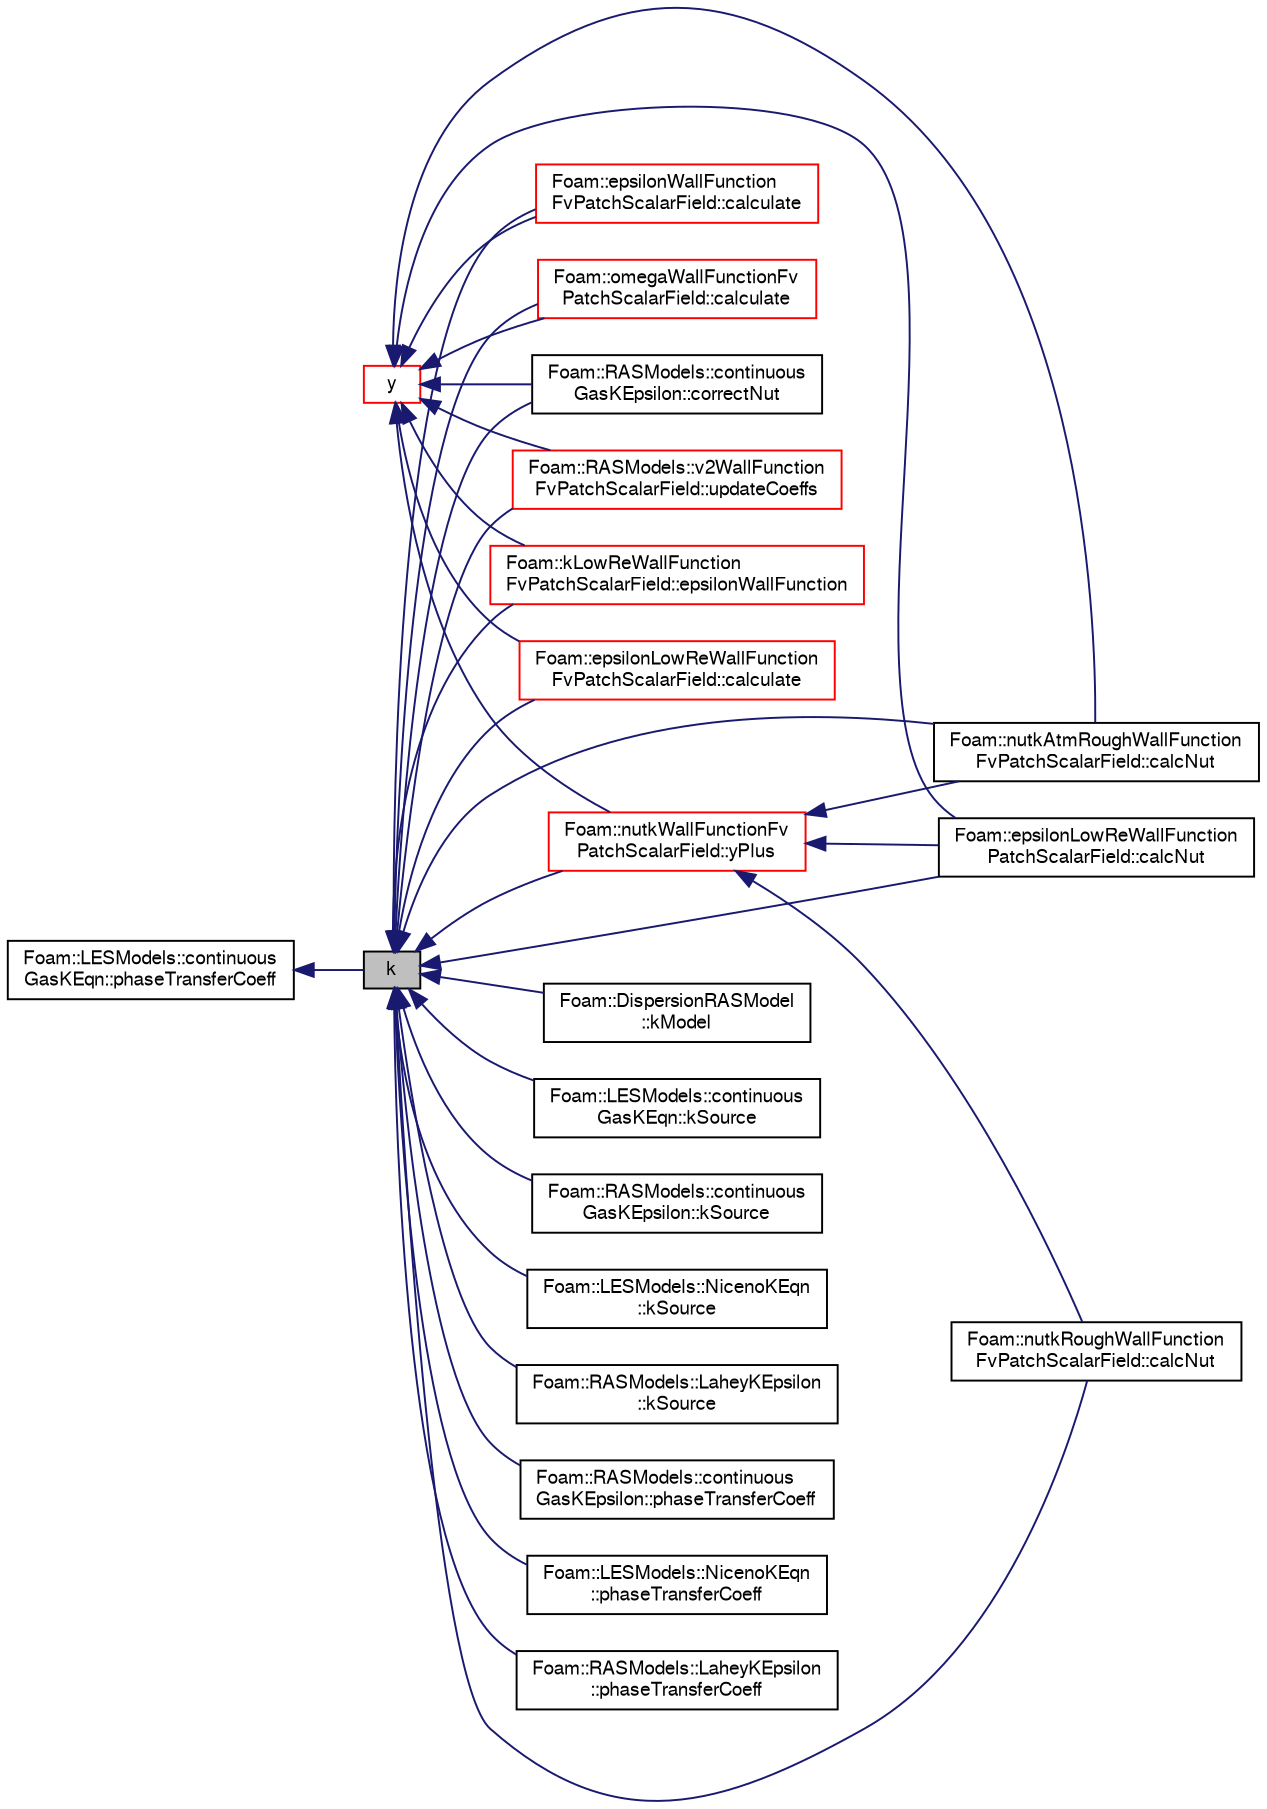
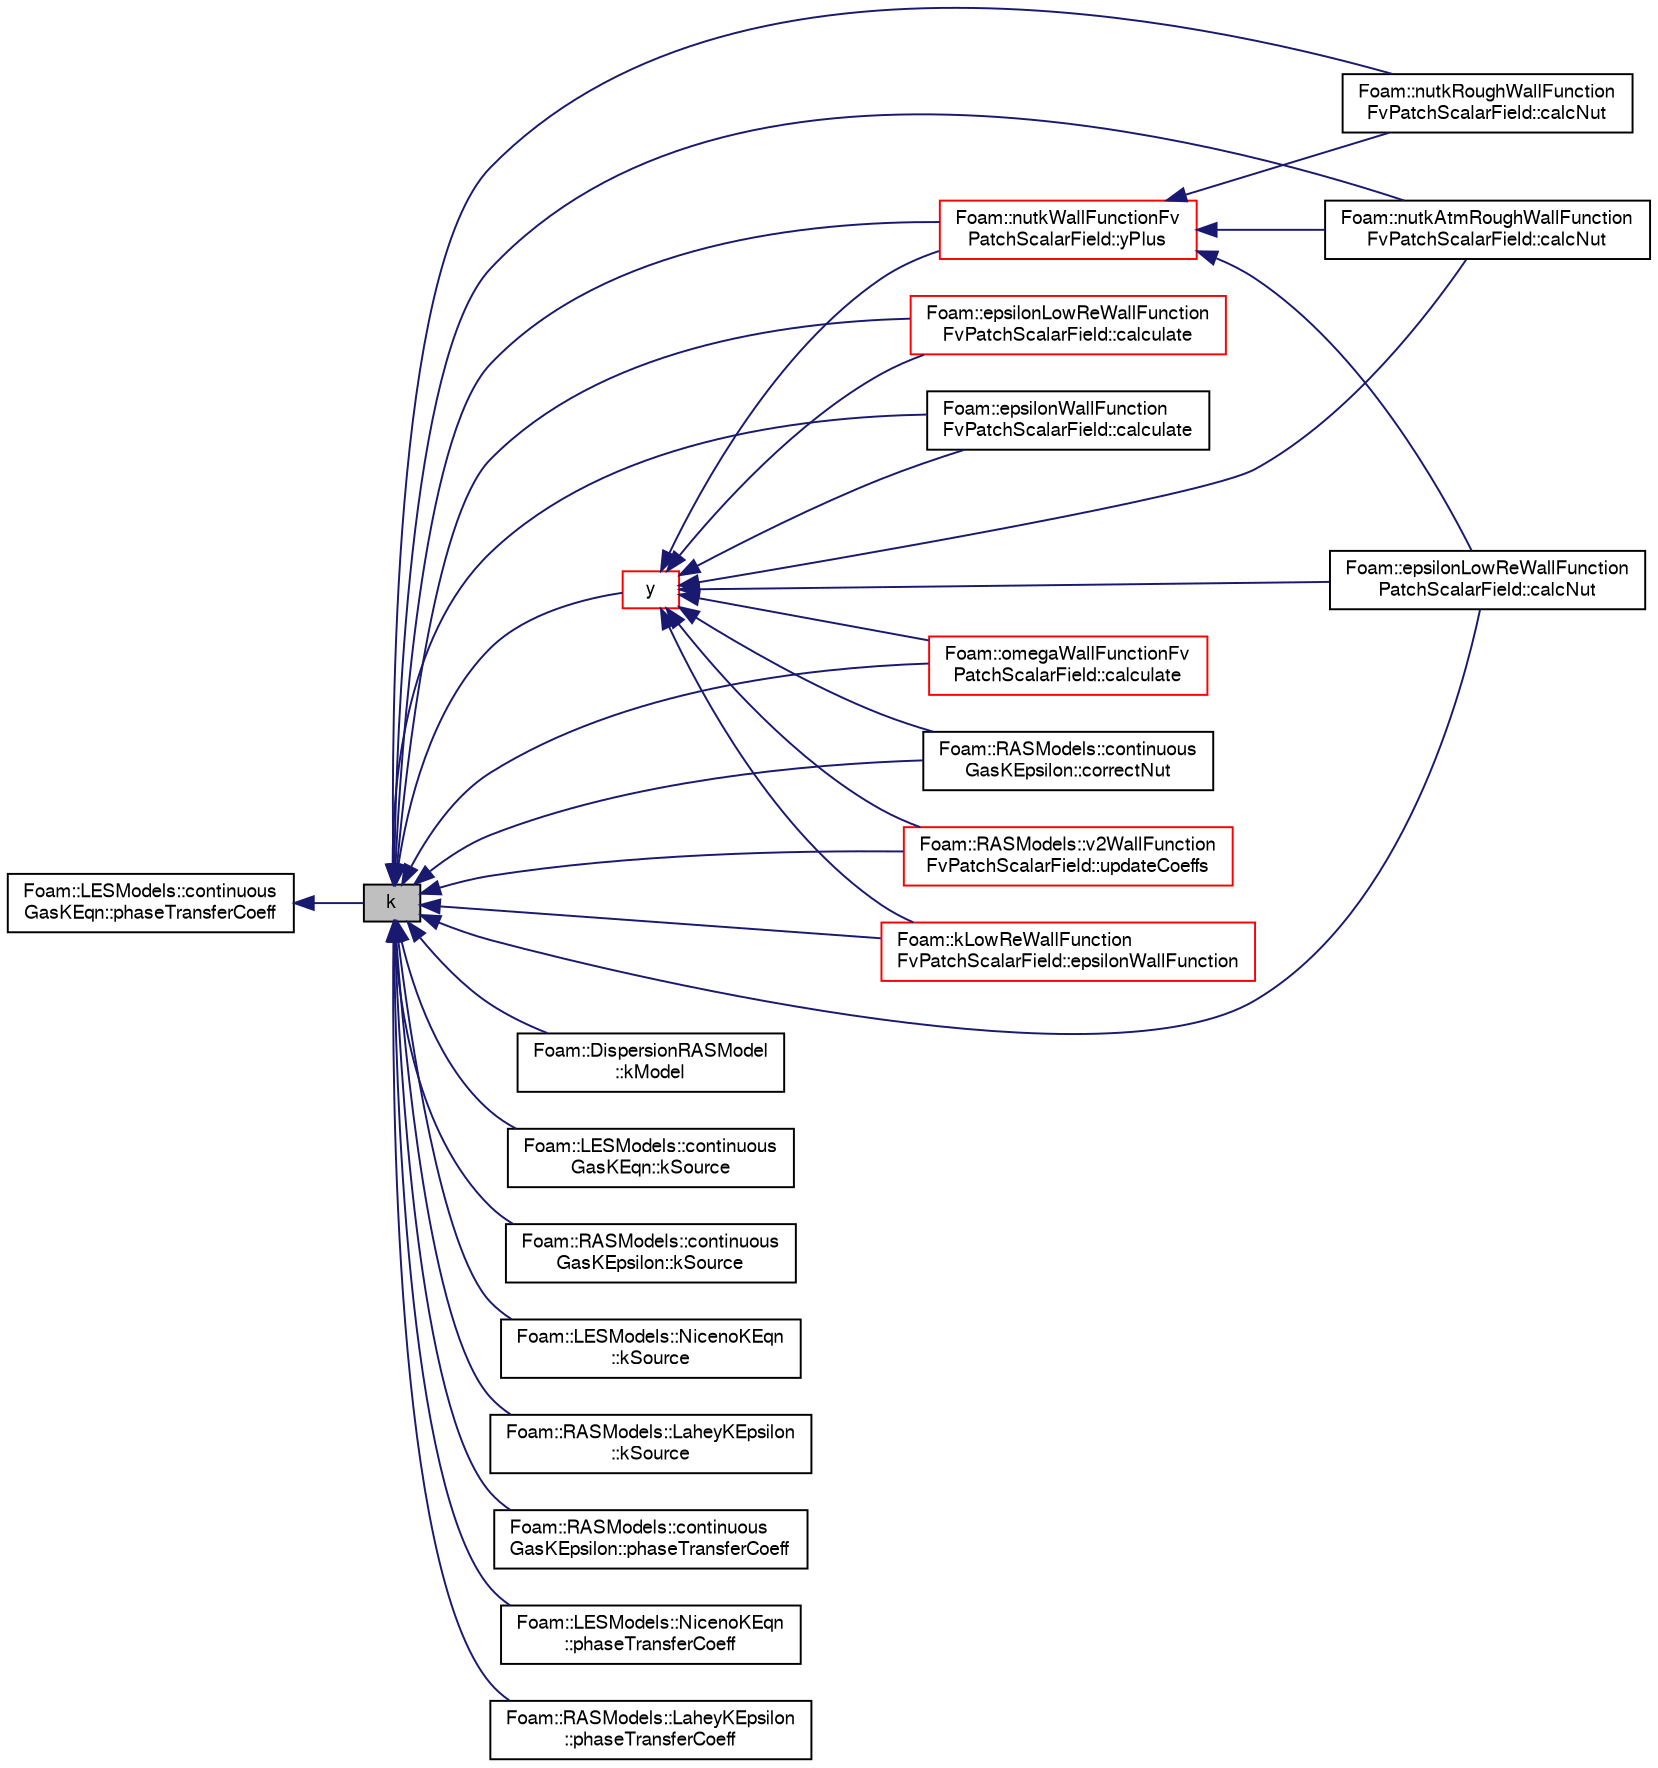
(677, 194) -> (1068, 421)
none -> (461, 685)
